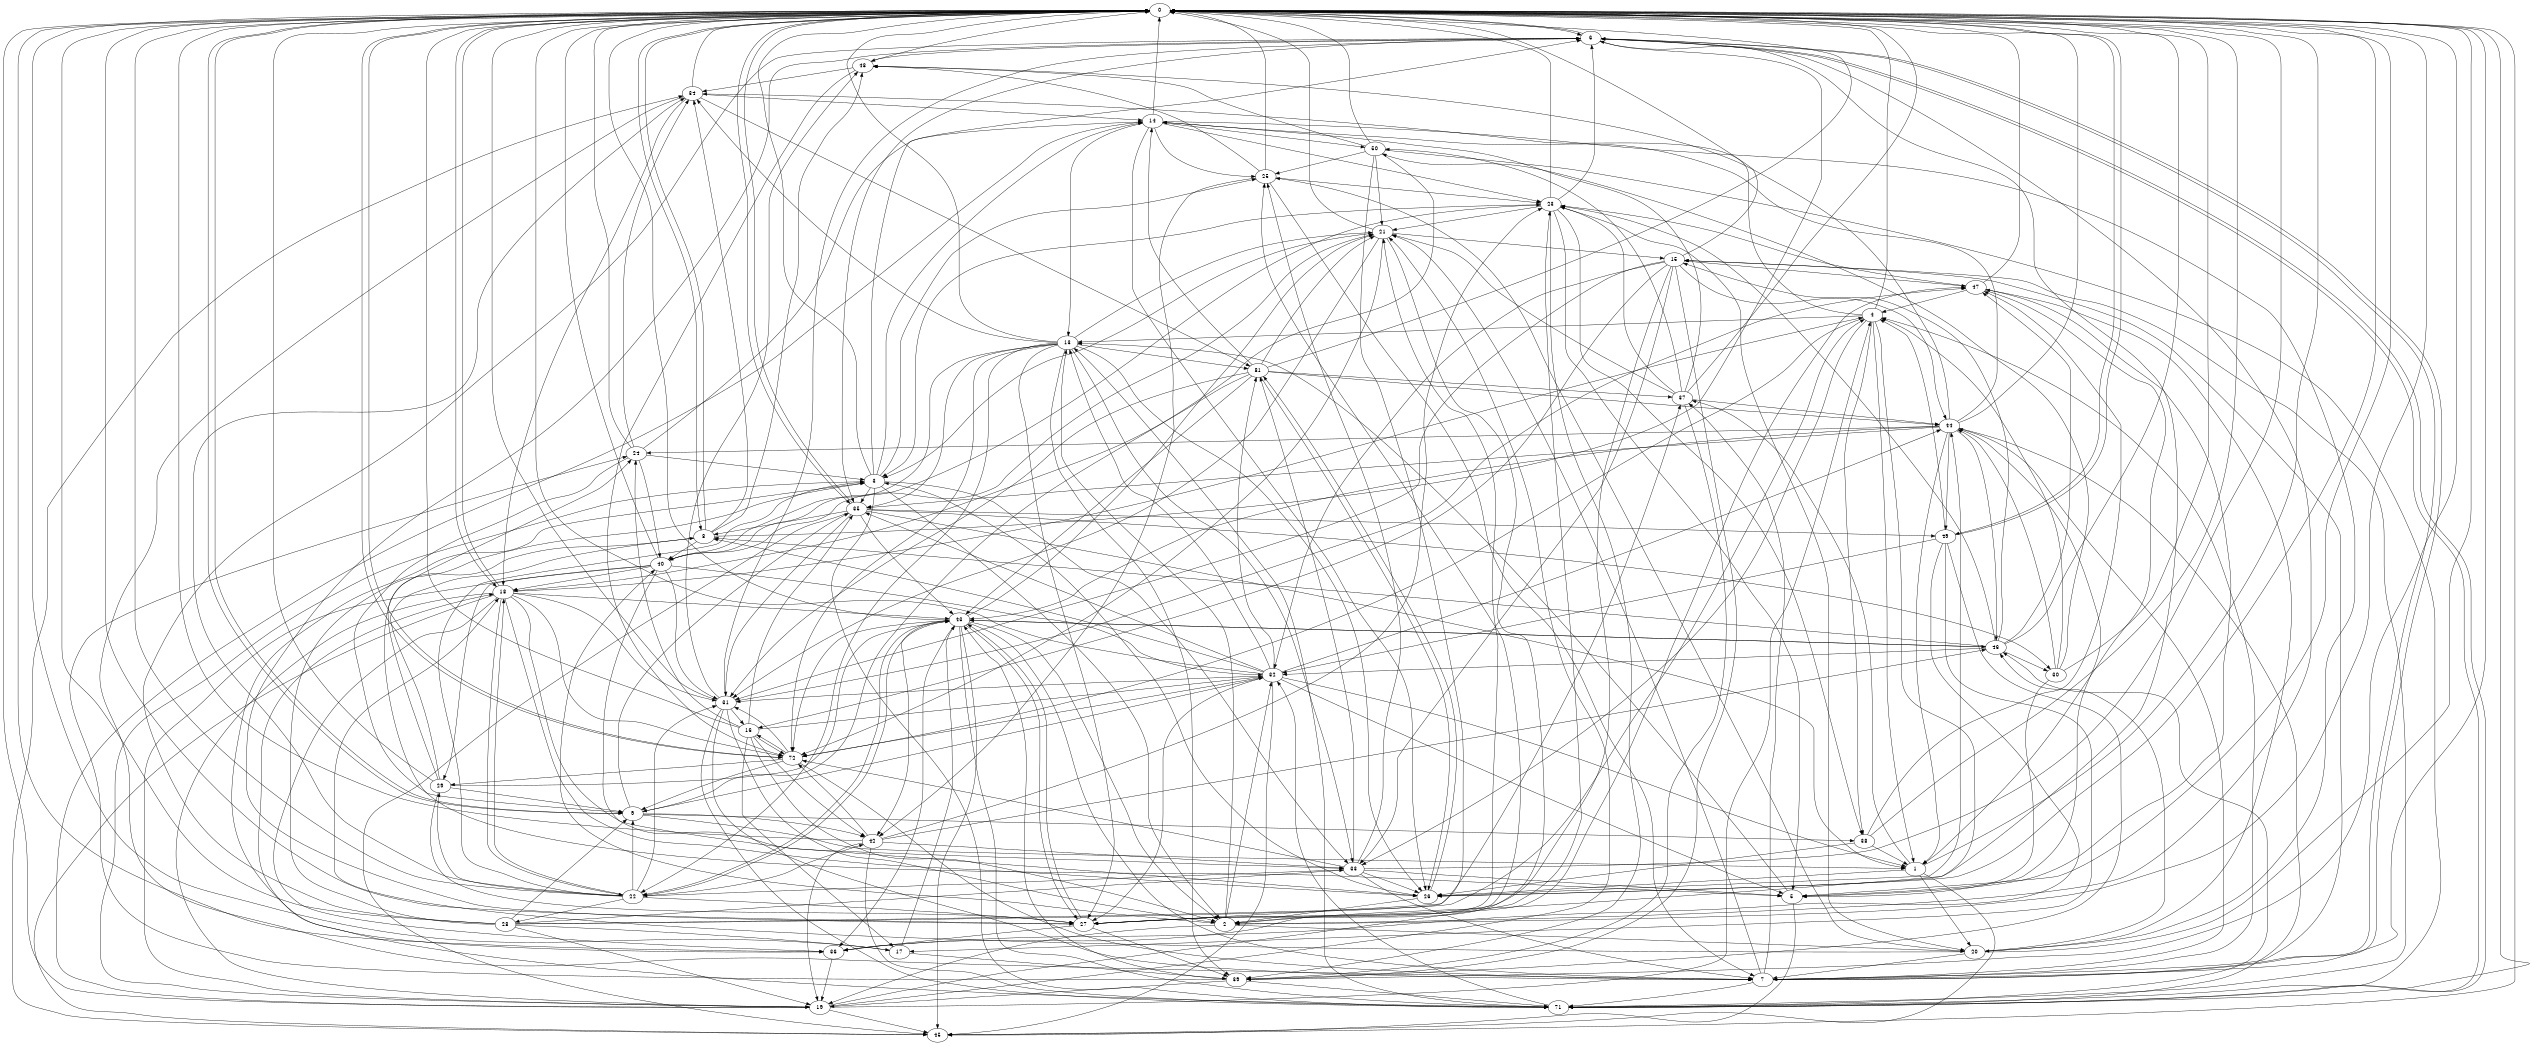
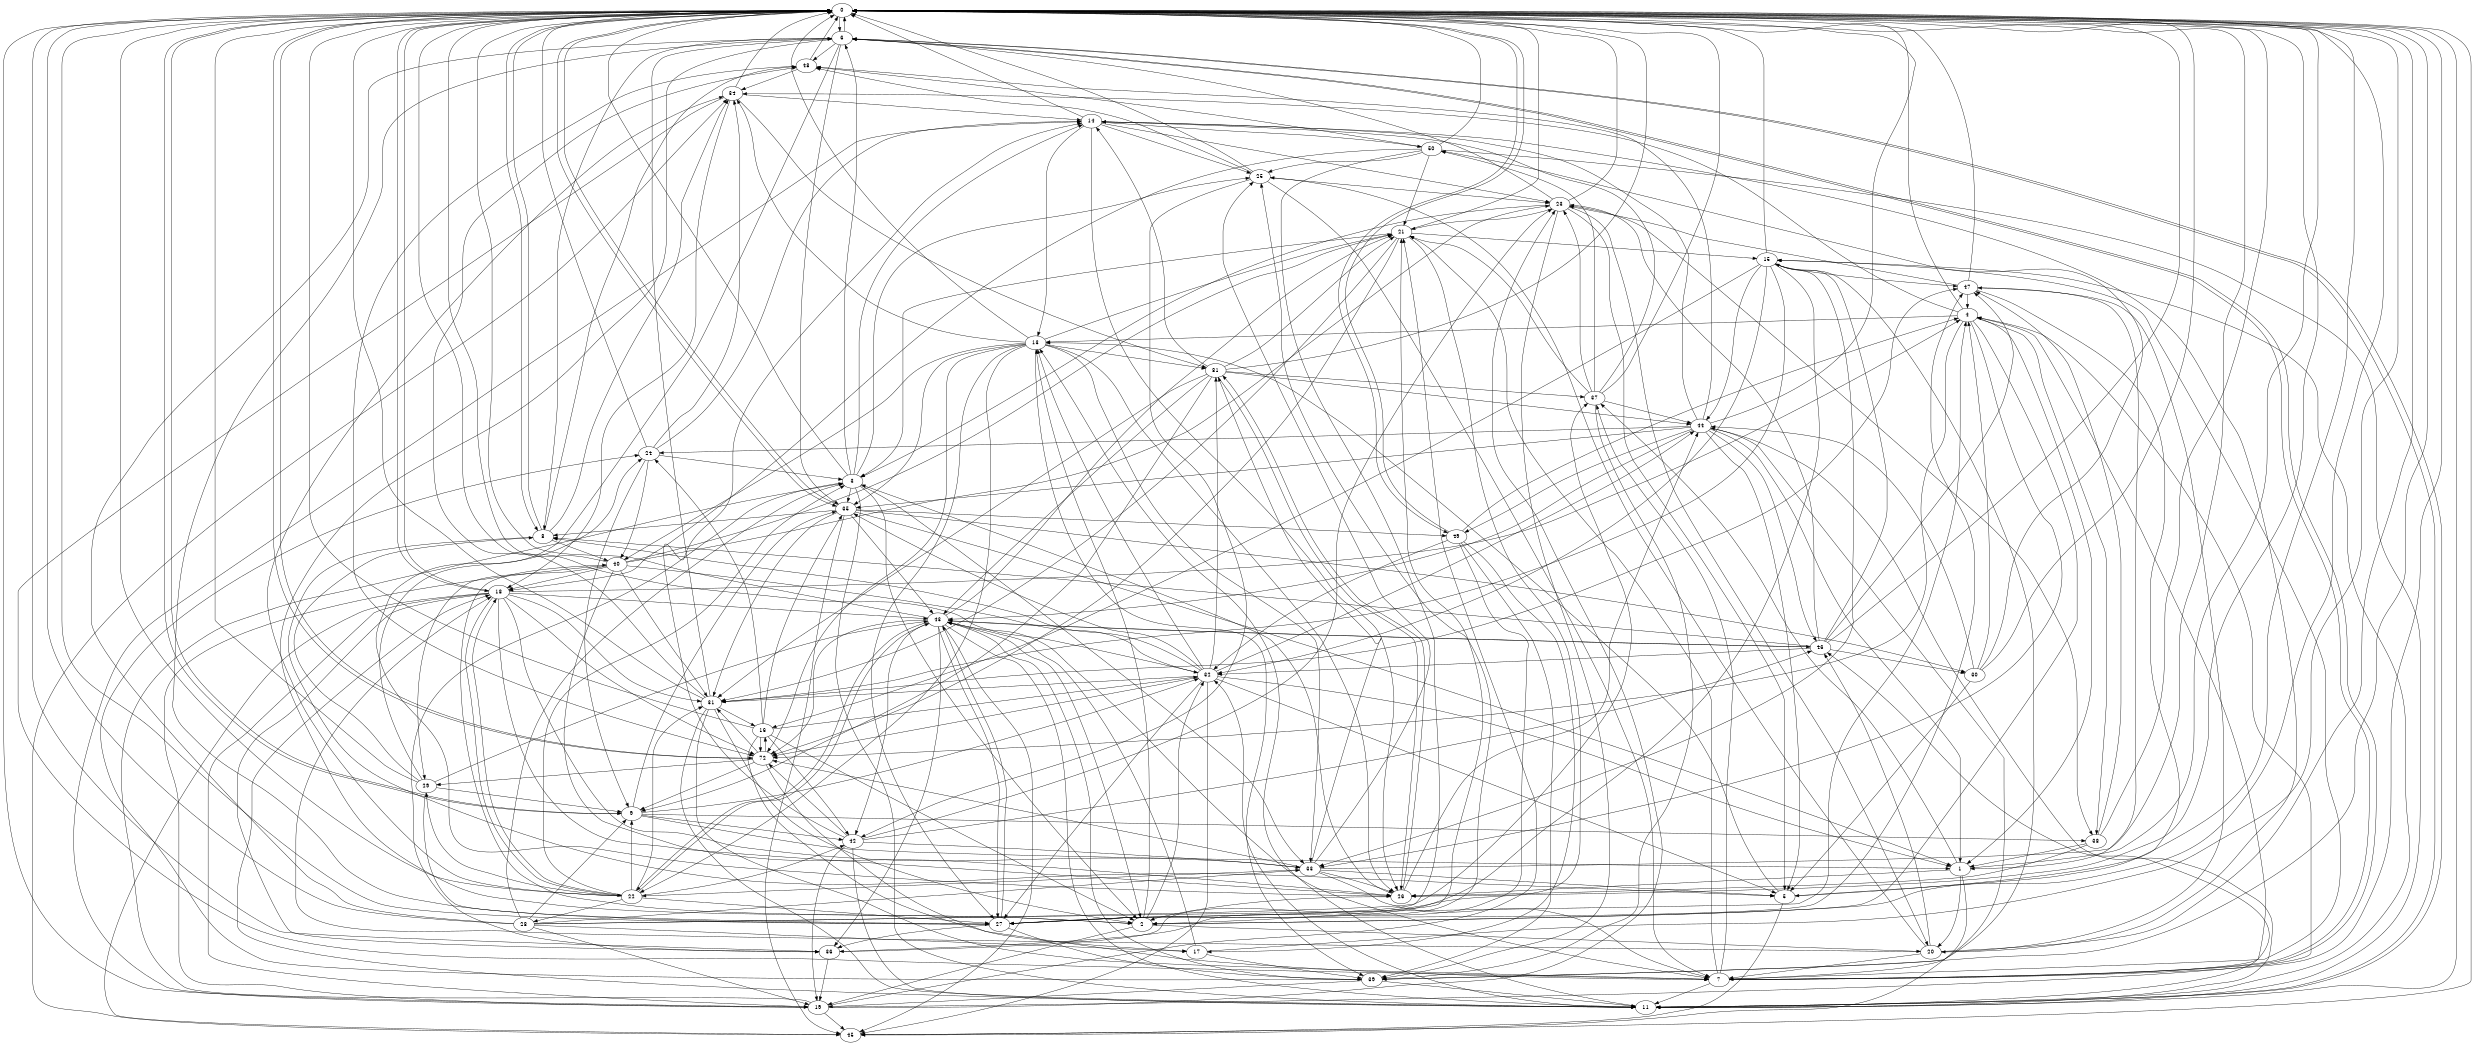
(179, 230) -> (732, 490)
(1459, 478) -> (578, 173)
(1559, 1008) -> (1646, 1008)
